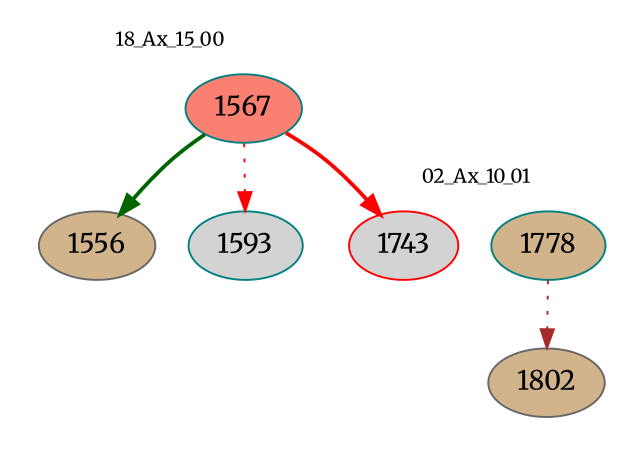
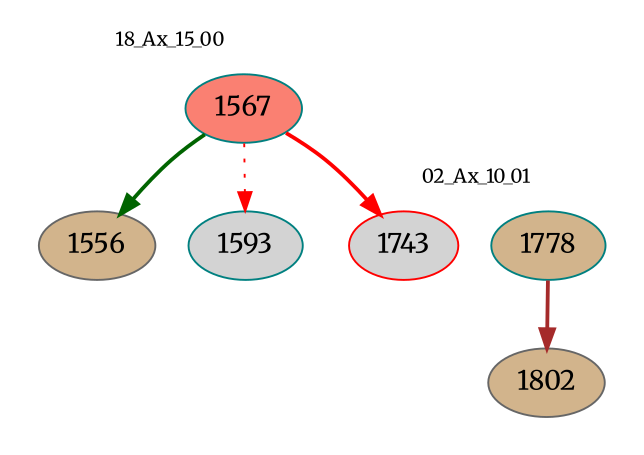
(548, 305) -> (548, 305)
